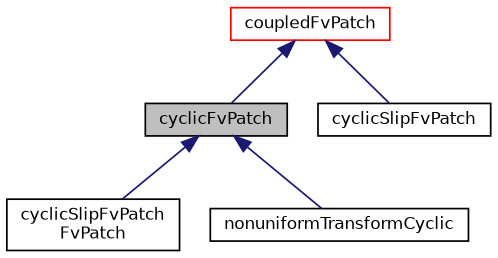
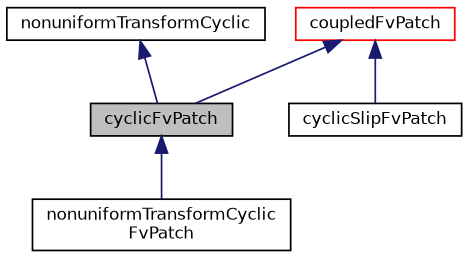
(285, 178) -> (151, 80)
(93, 225) -> (162, 225)
